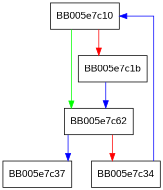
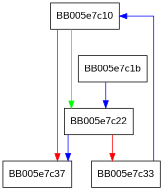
(99, 39) -> (57, 91)
(99, 122) -> (99, 122)
(126, 174) -> (126, 174)
